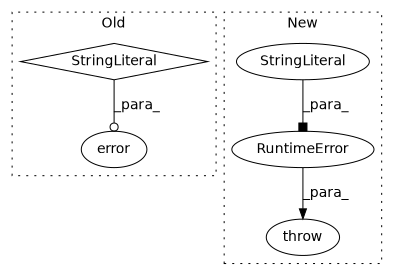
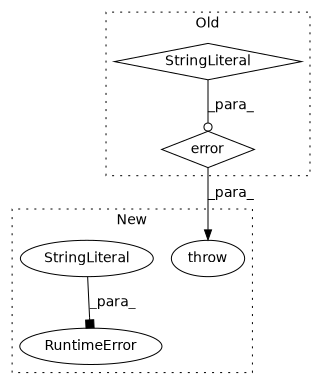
(114, 149) -> (208, 149)
(303, 188) -> (208, 199)
